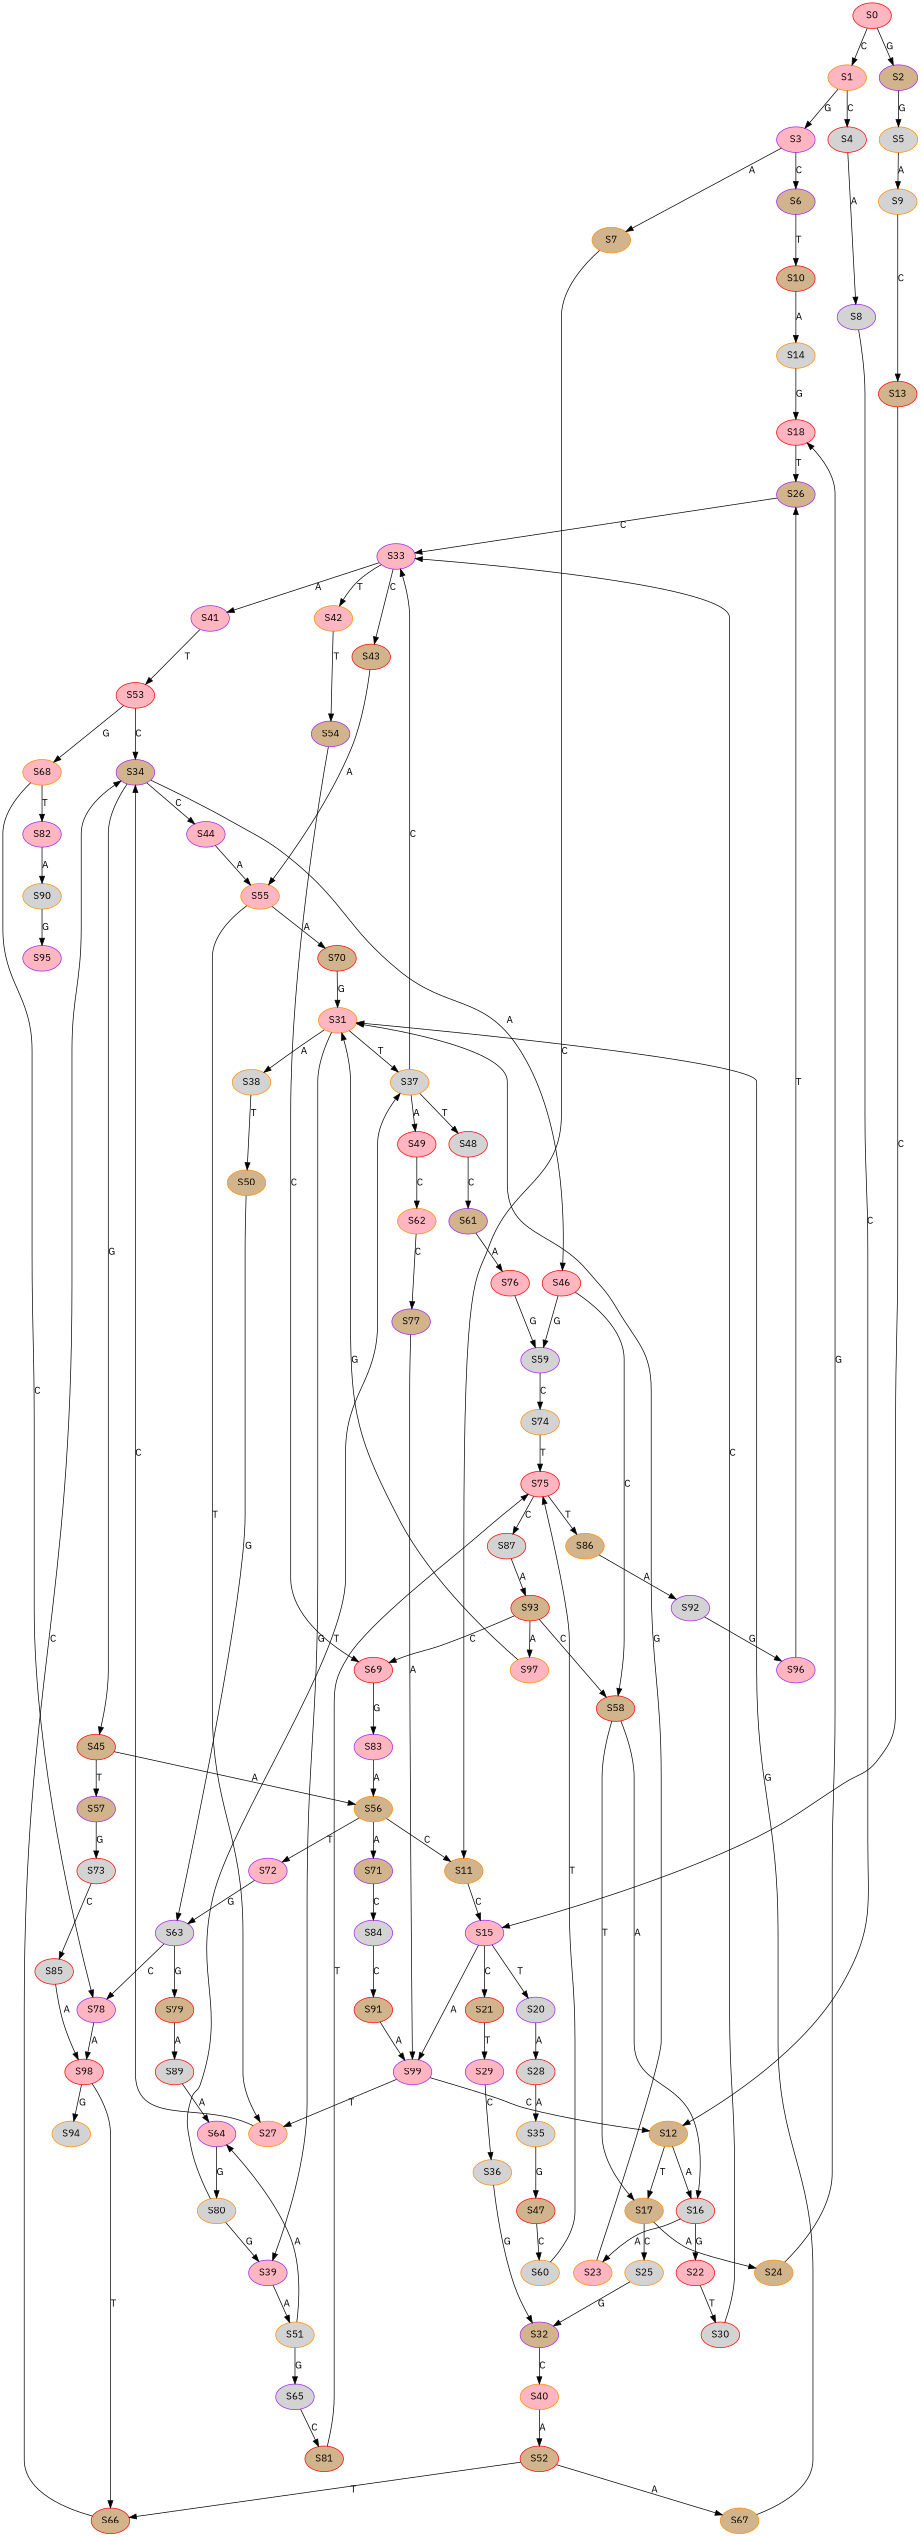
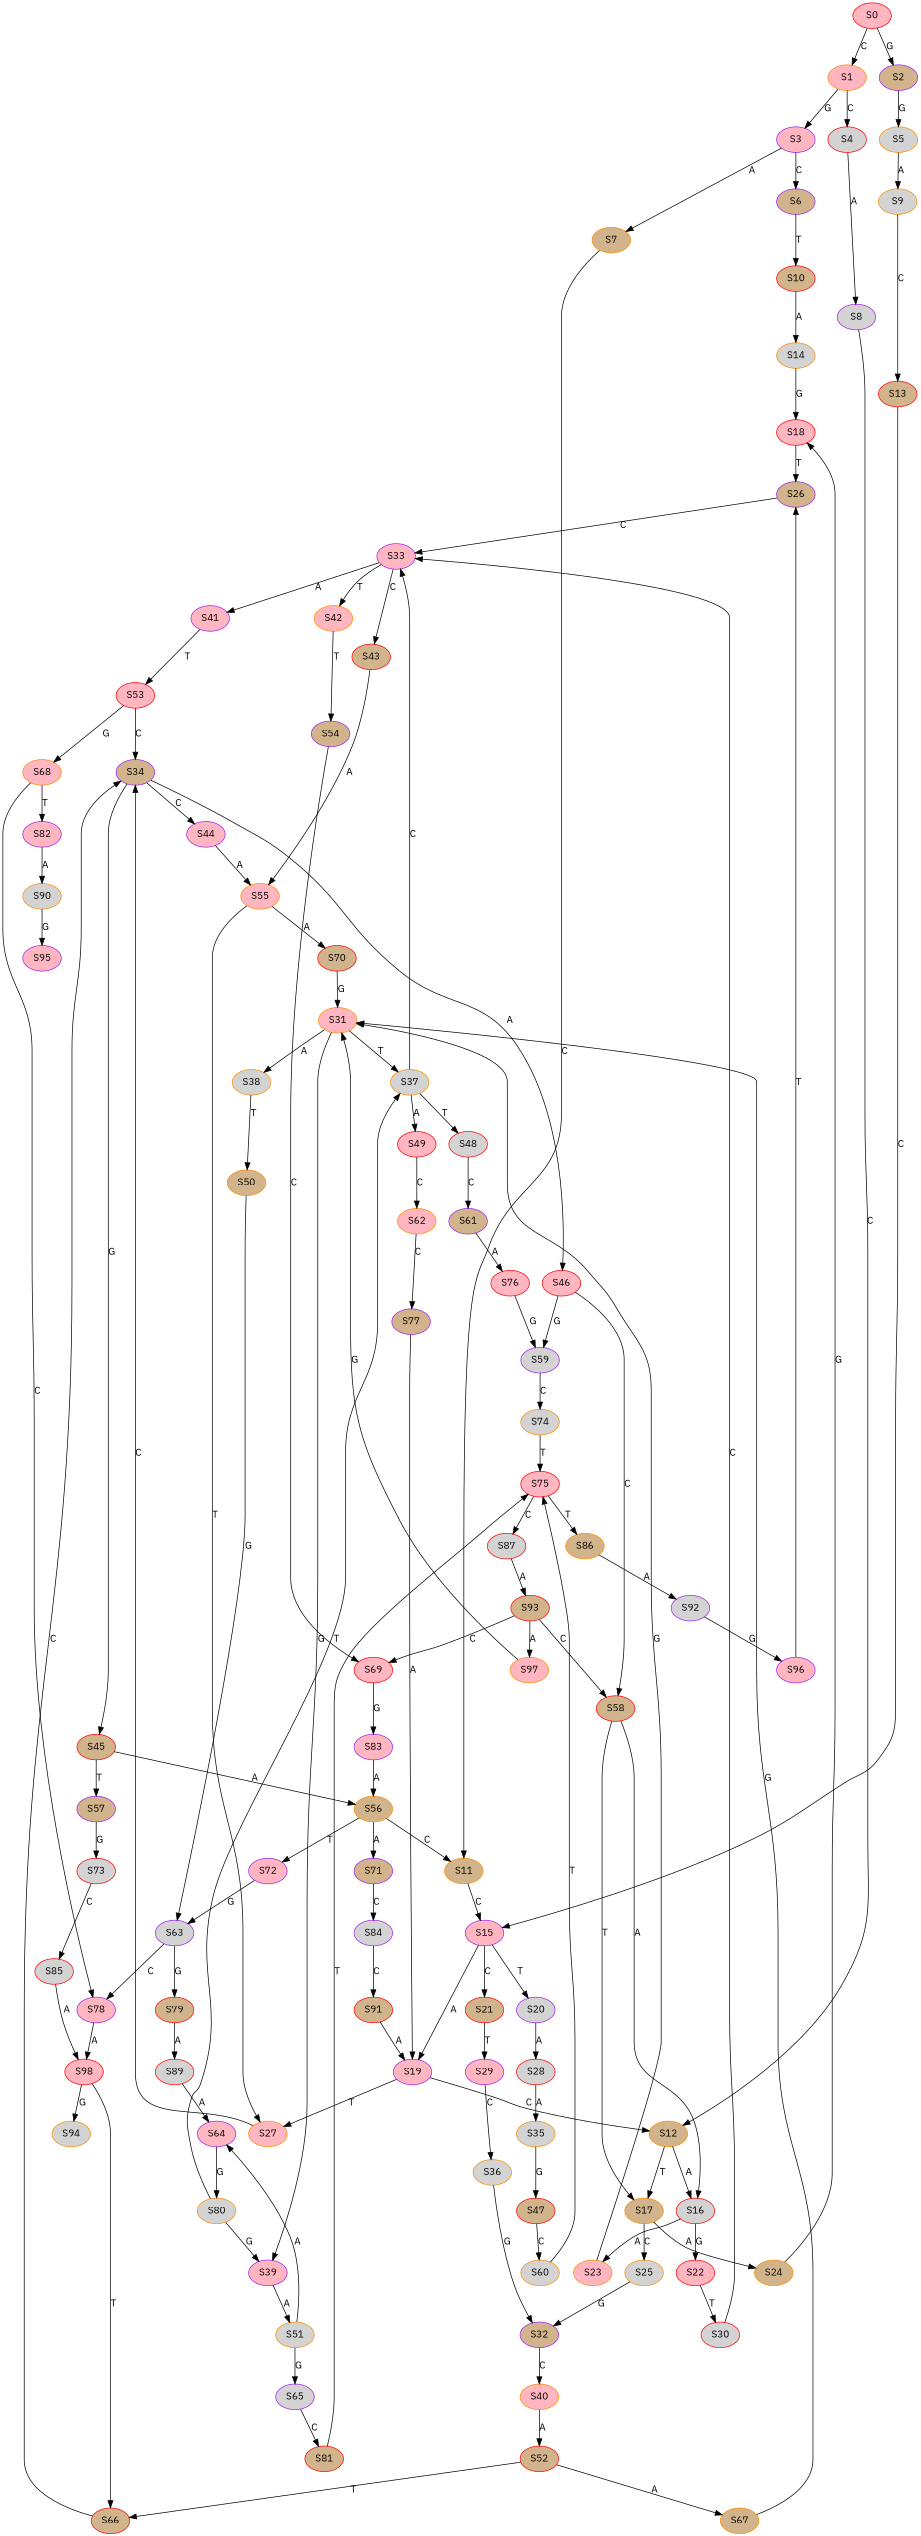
(413, 2072) -> (413, 2072)
